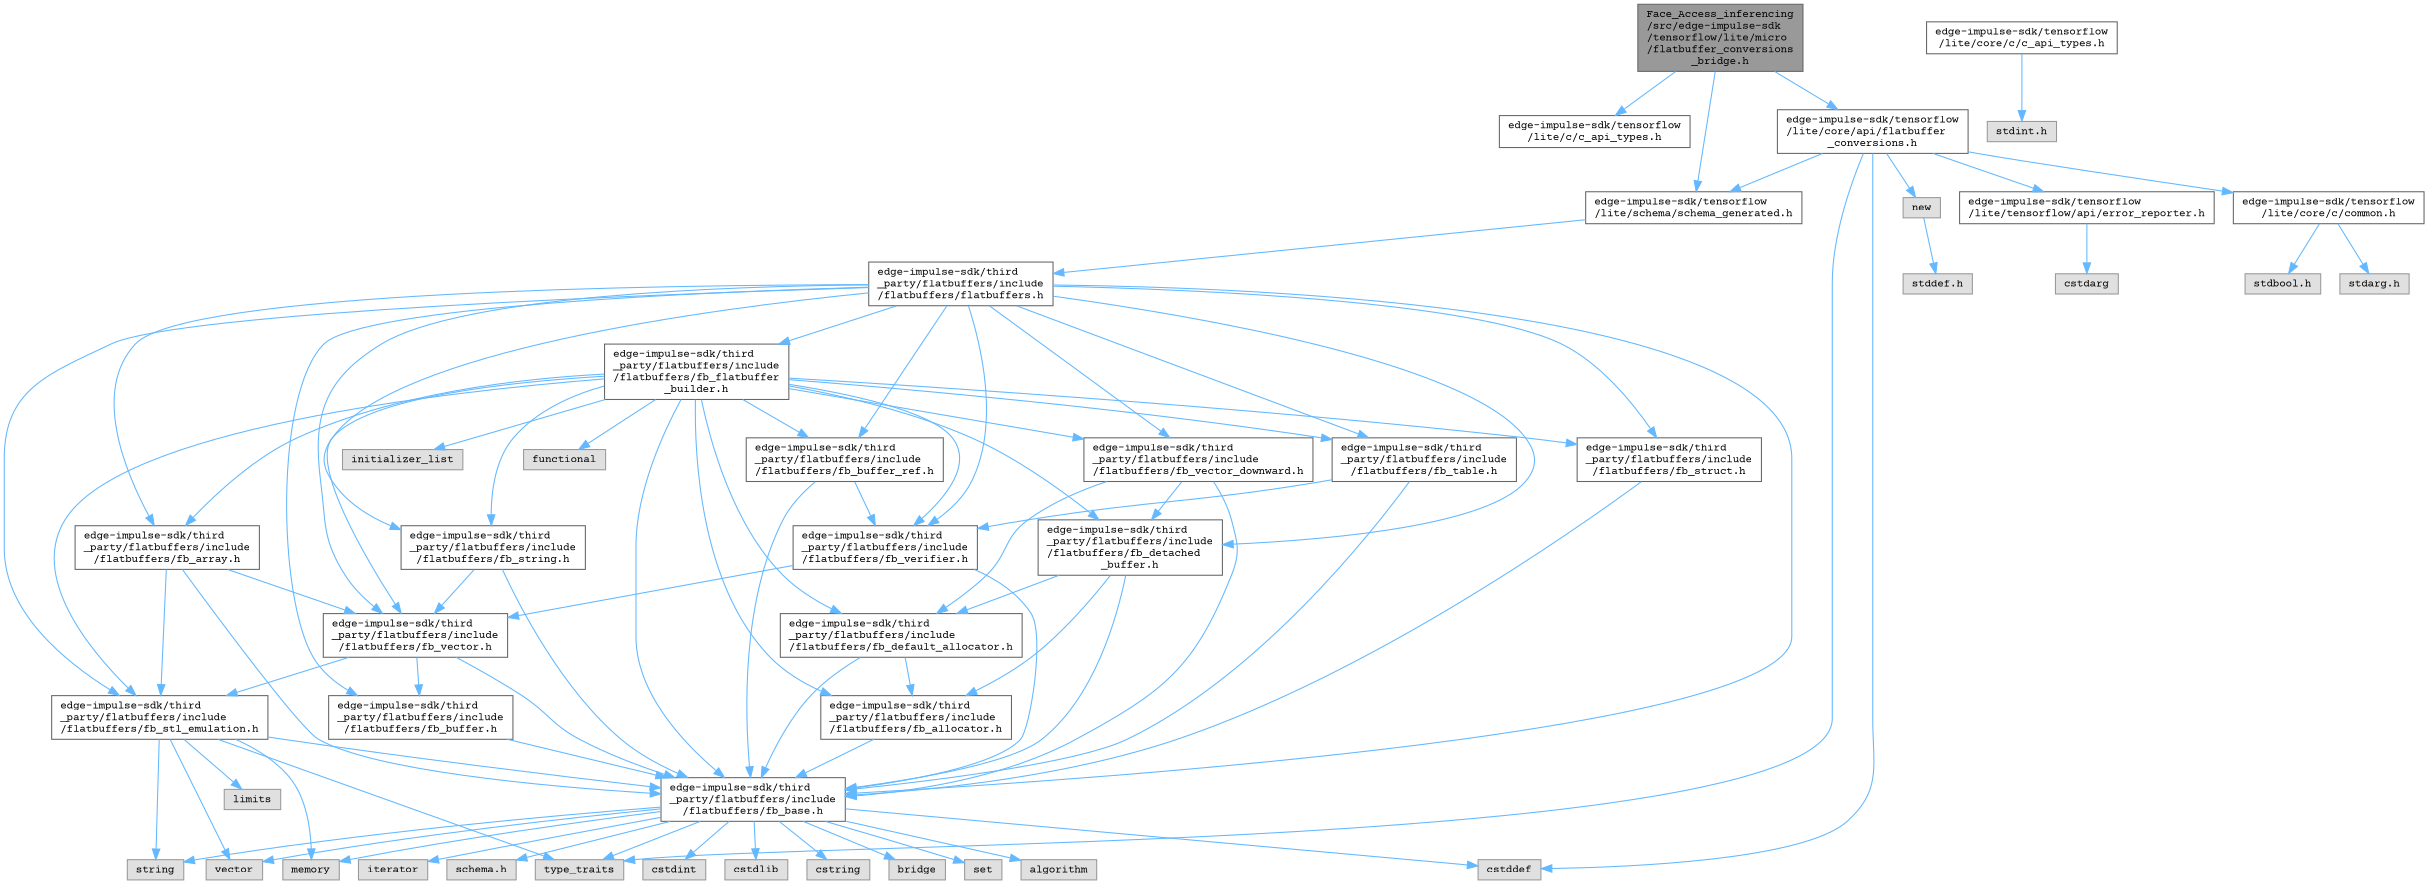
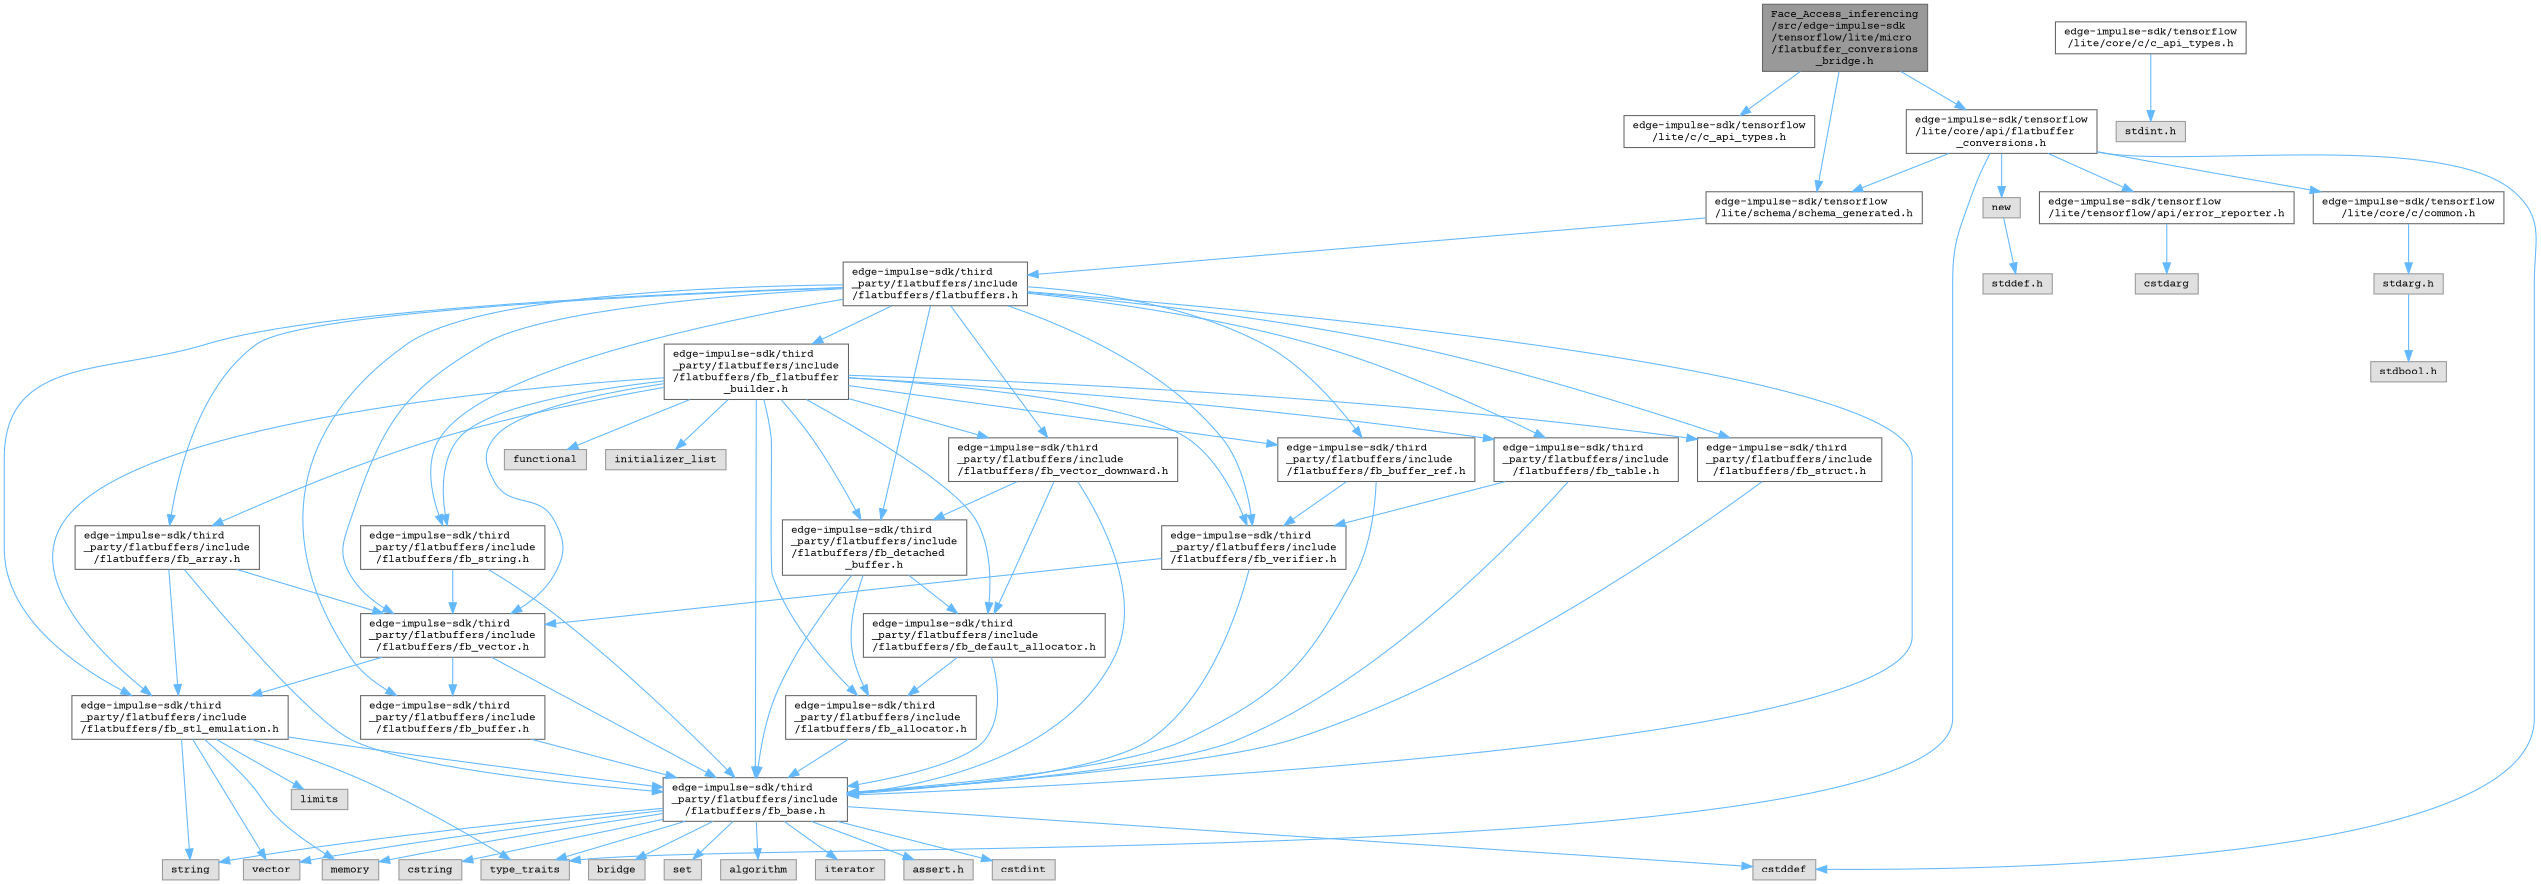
(2307, 244) -> (2409, 322)
(482, 870) -> (939, 870)
(756, 870) -> none
